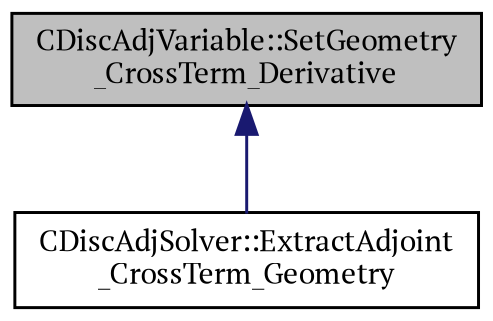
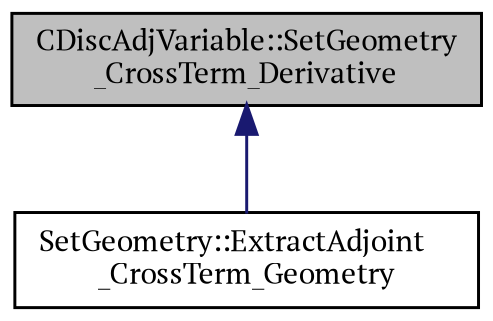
(247, 260) -> (247, 260)
